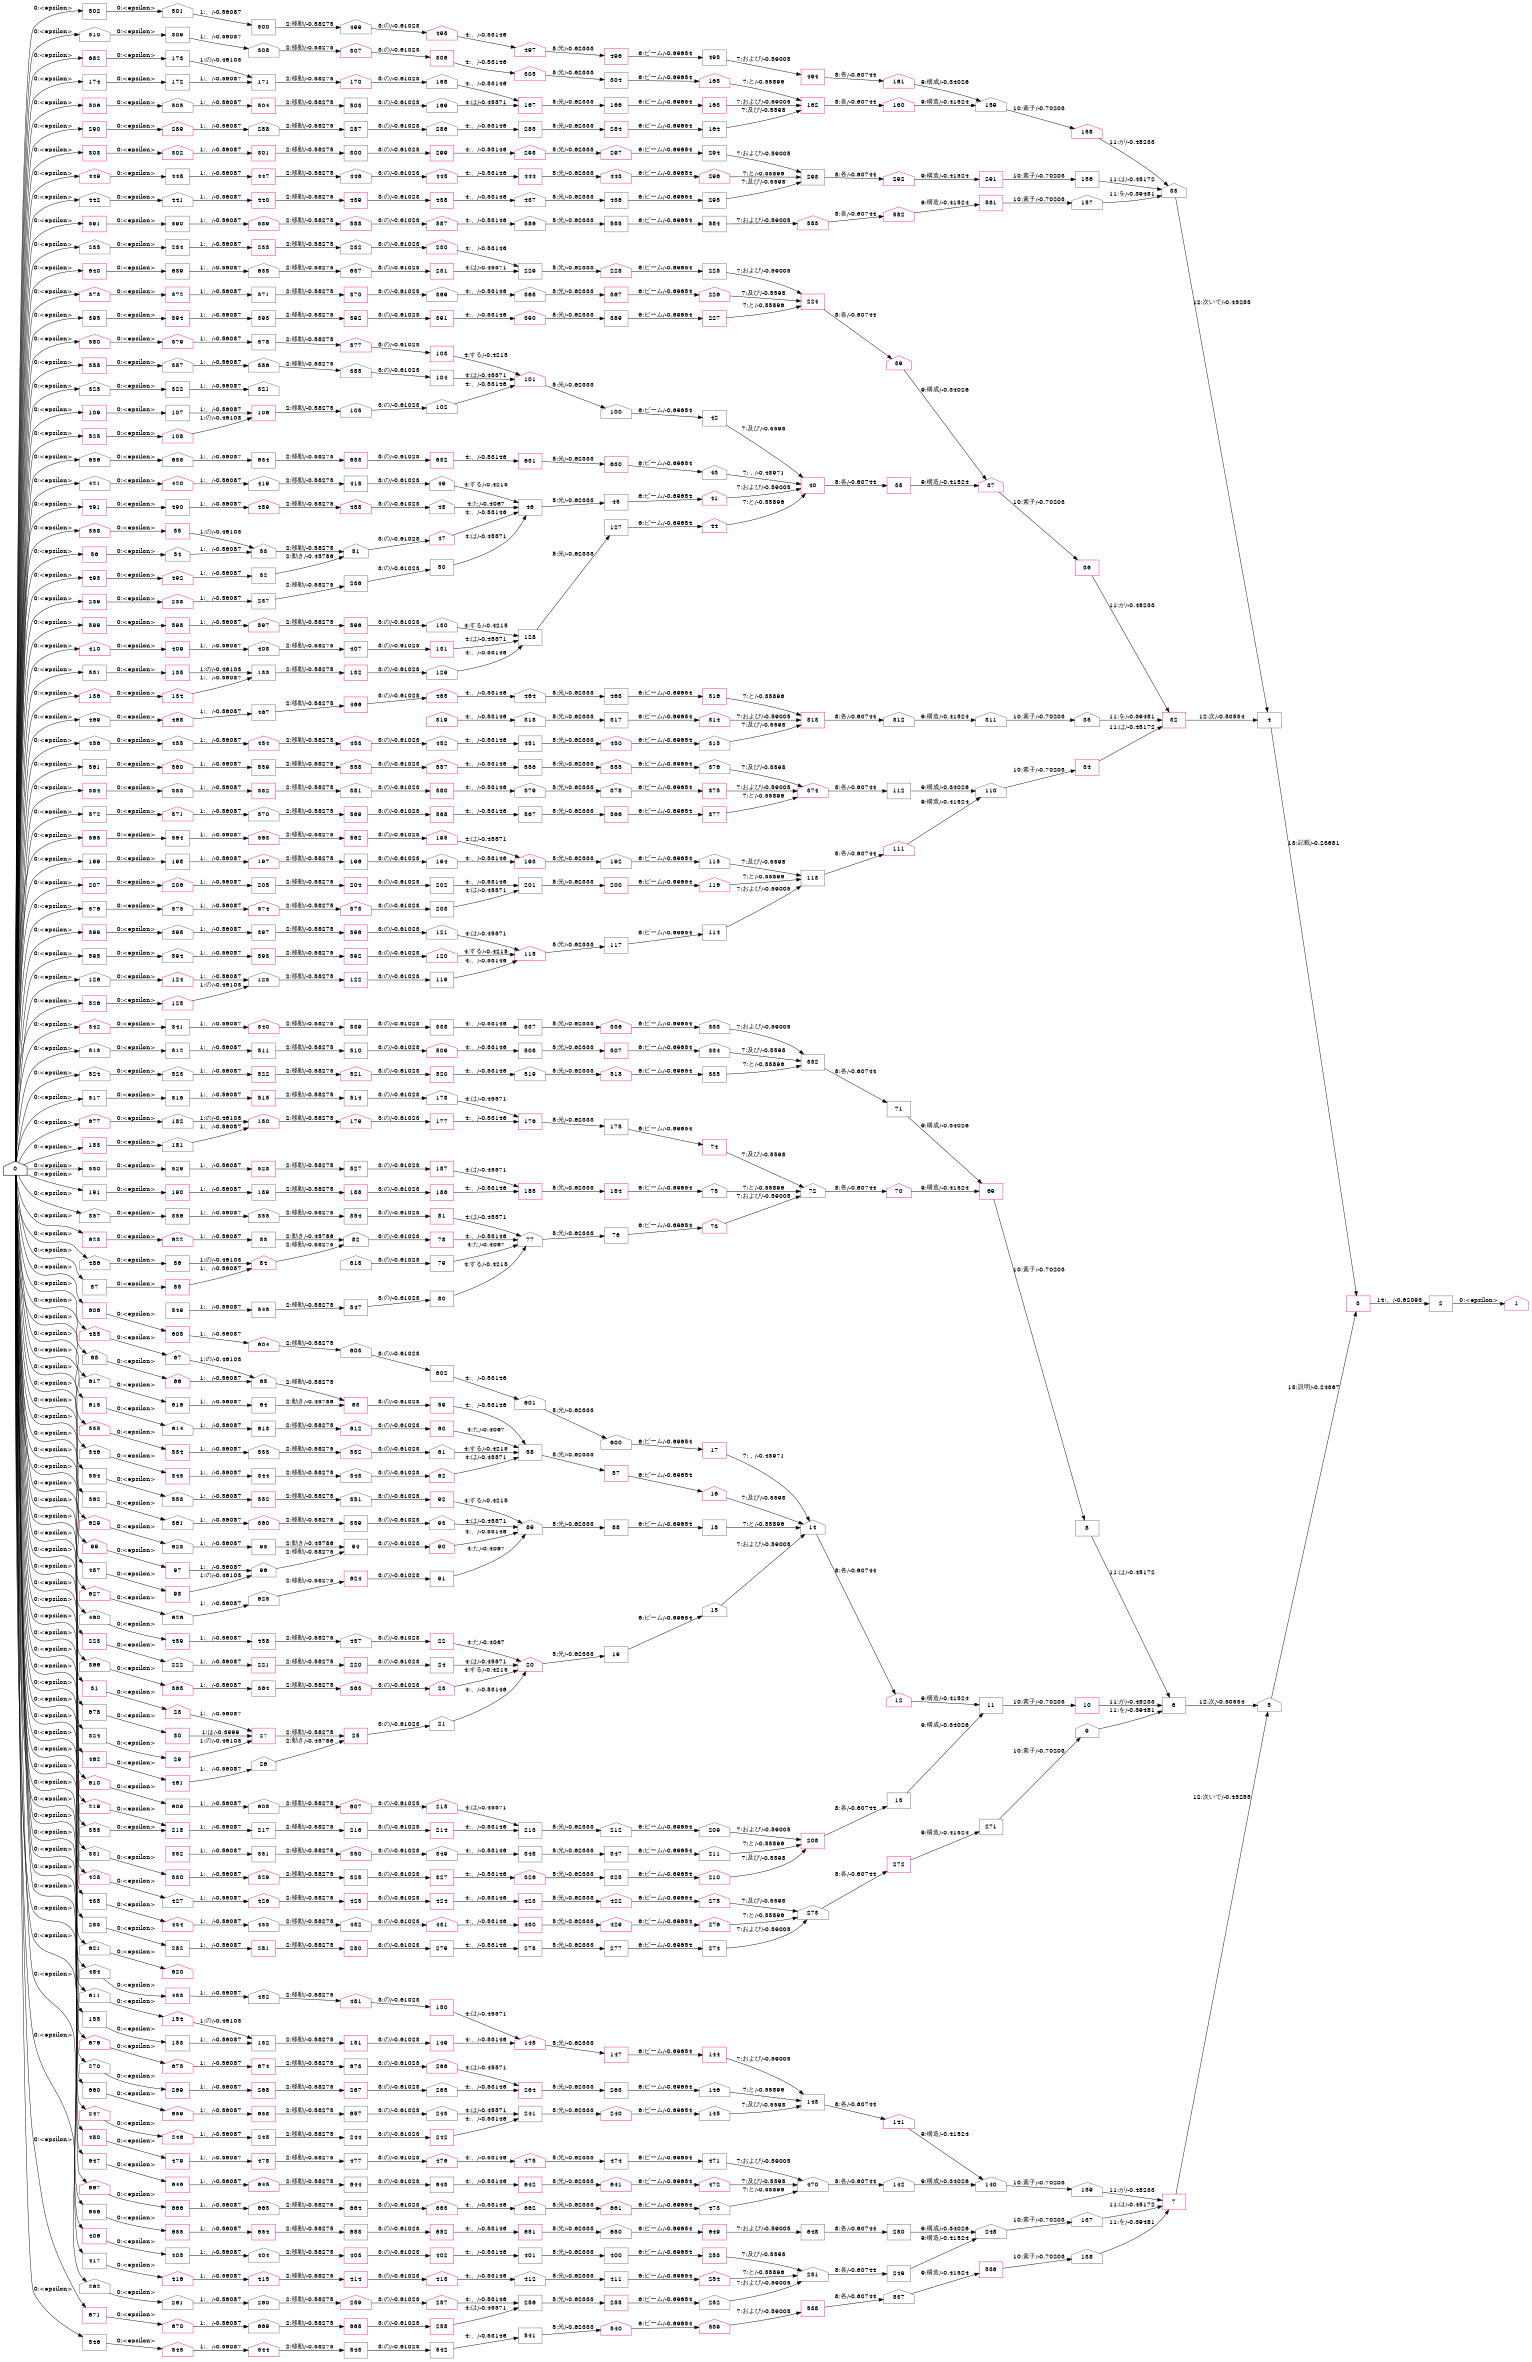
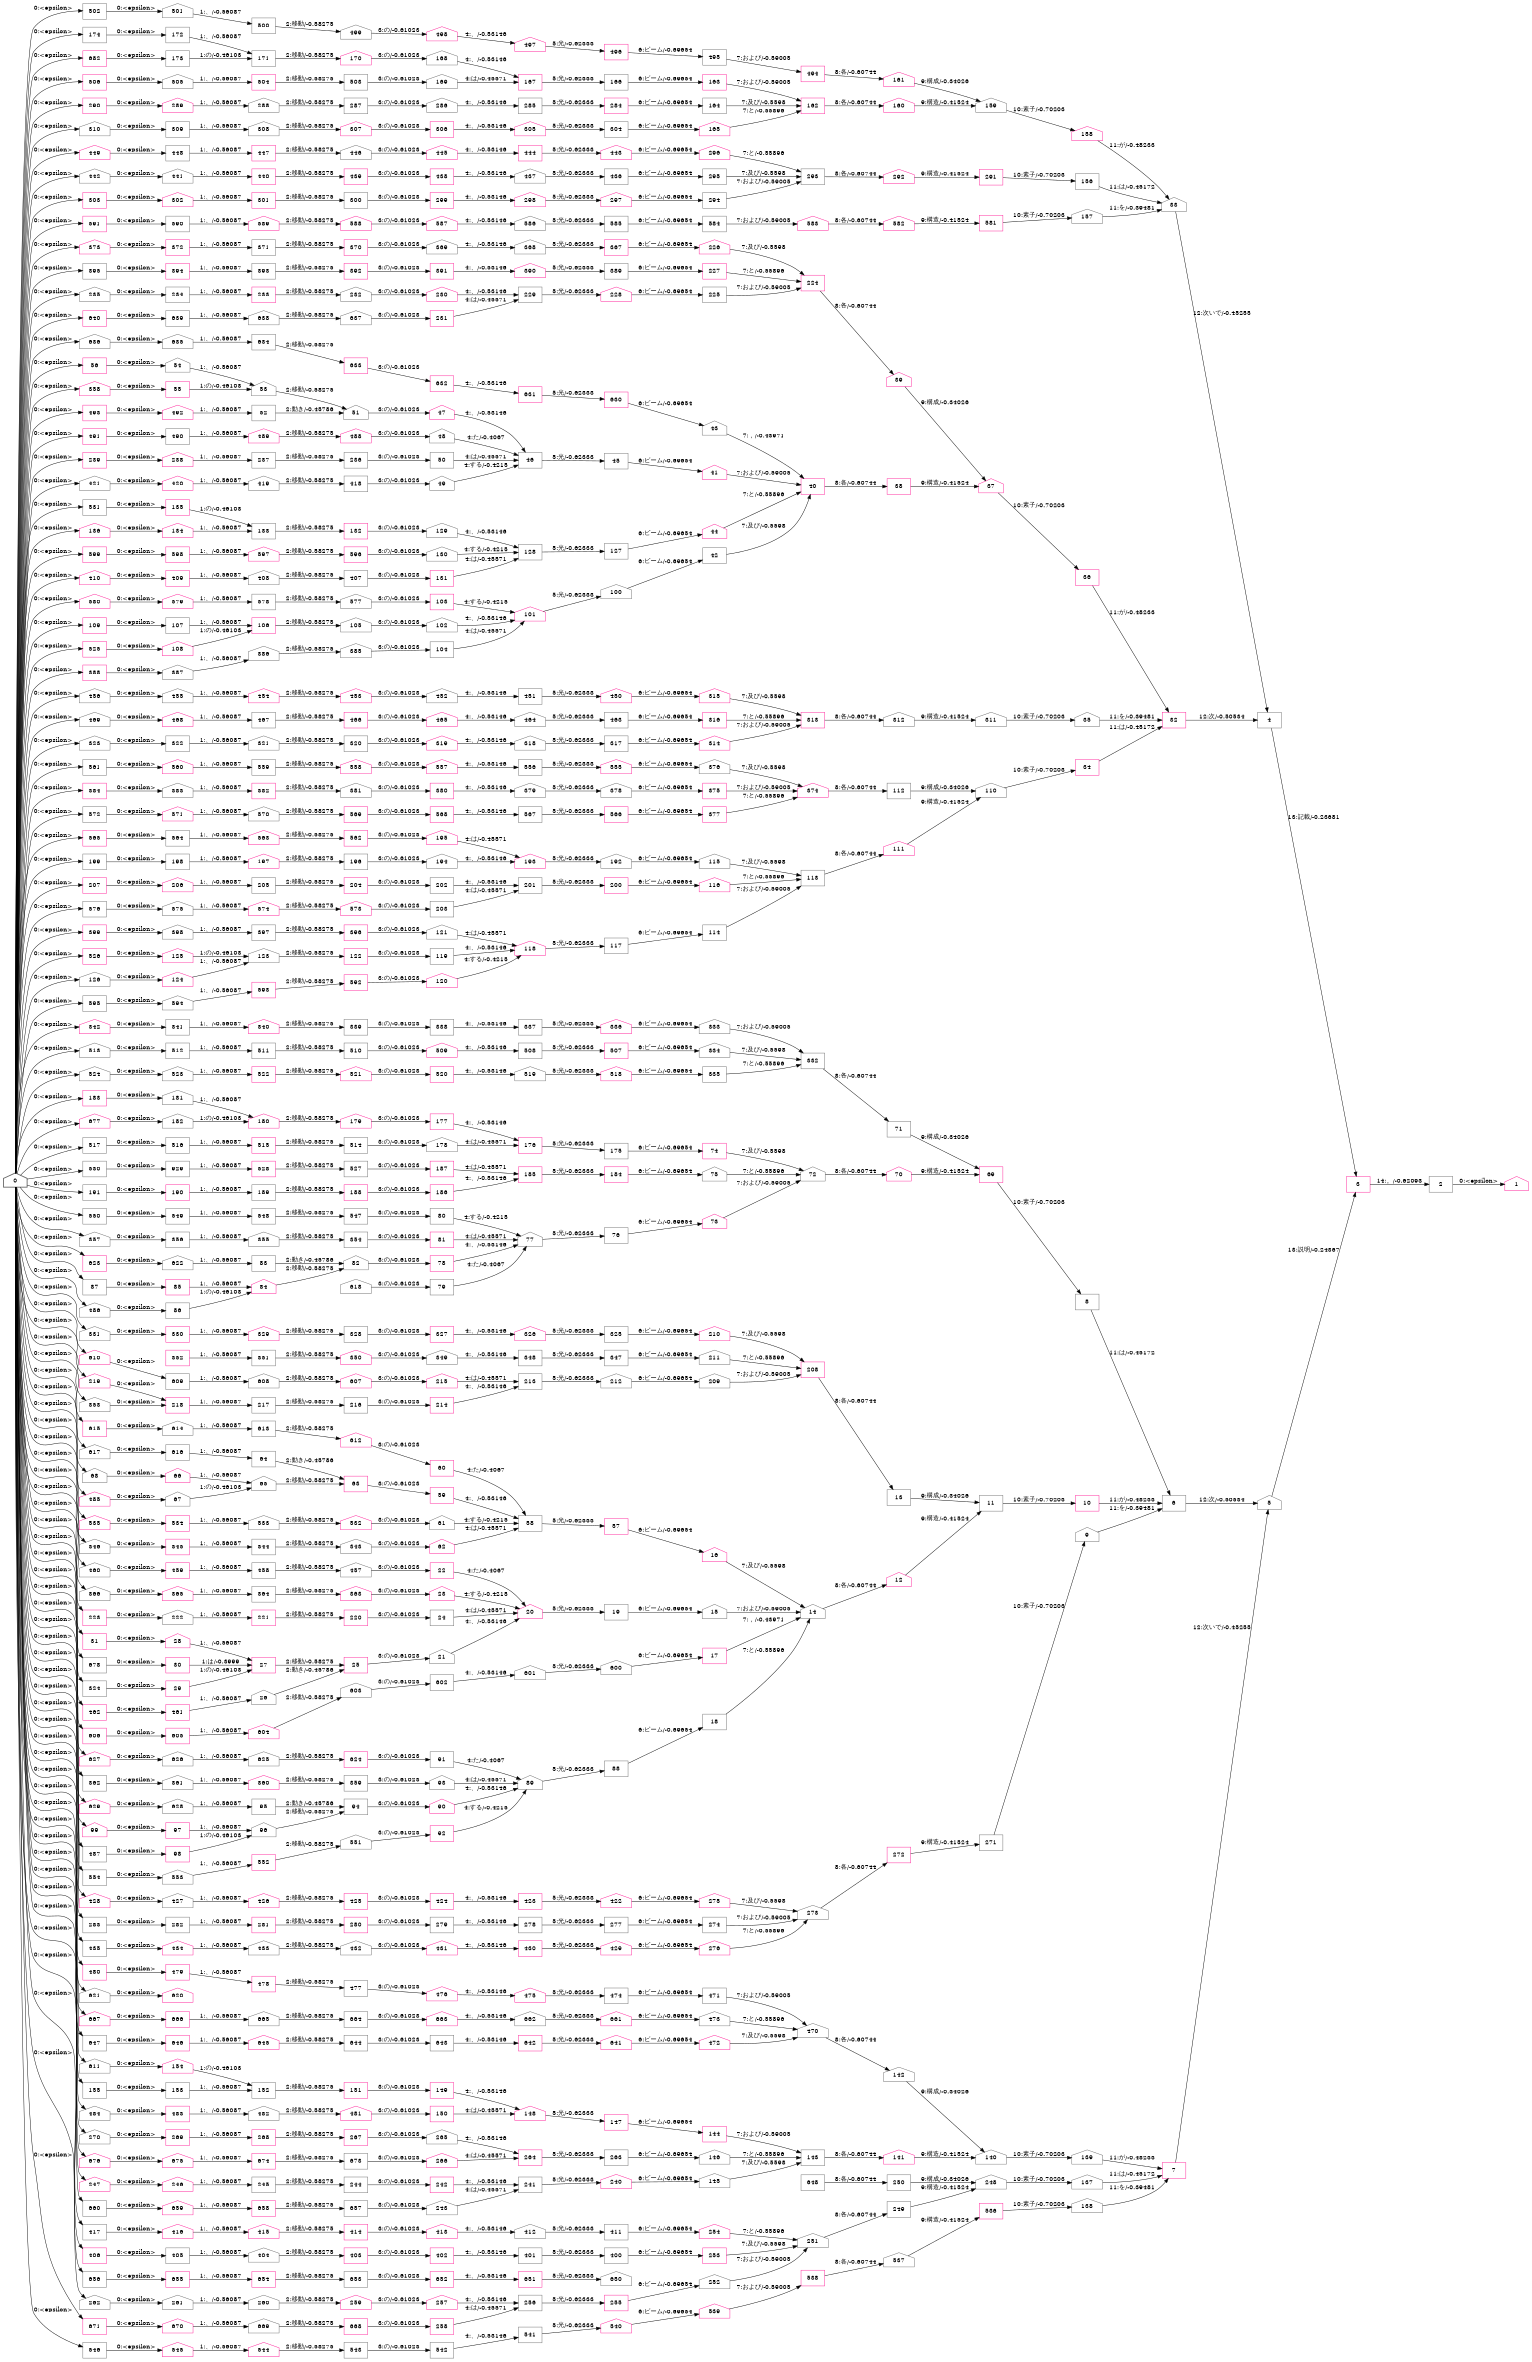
(356, 346) -> (356, 602)
none -> (356, 744)
(715, 744) -> (715, 696)
(178, 1169) -> (178, 1169)
none -> (95, 1216)
(178, 1240) -> (178, 1264)
(715, 2232) -> none
